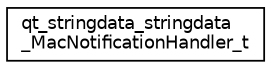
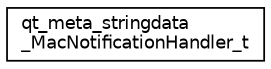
(136, 34) -> (136, 34)
